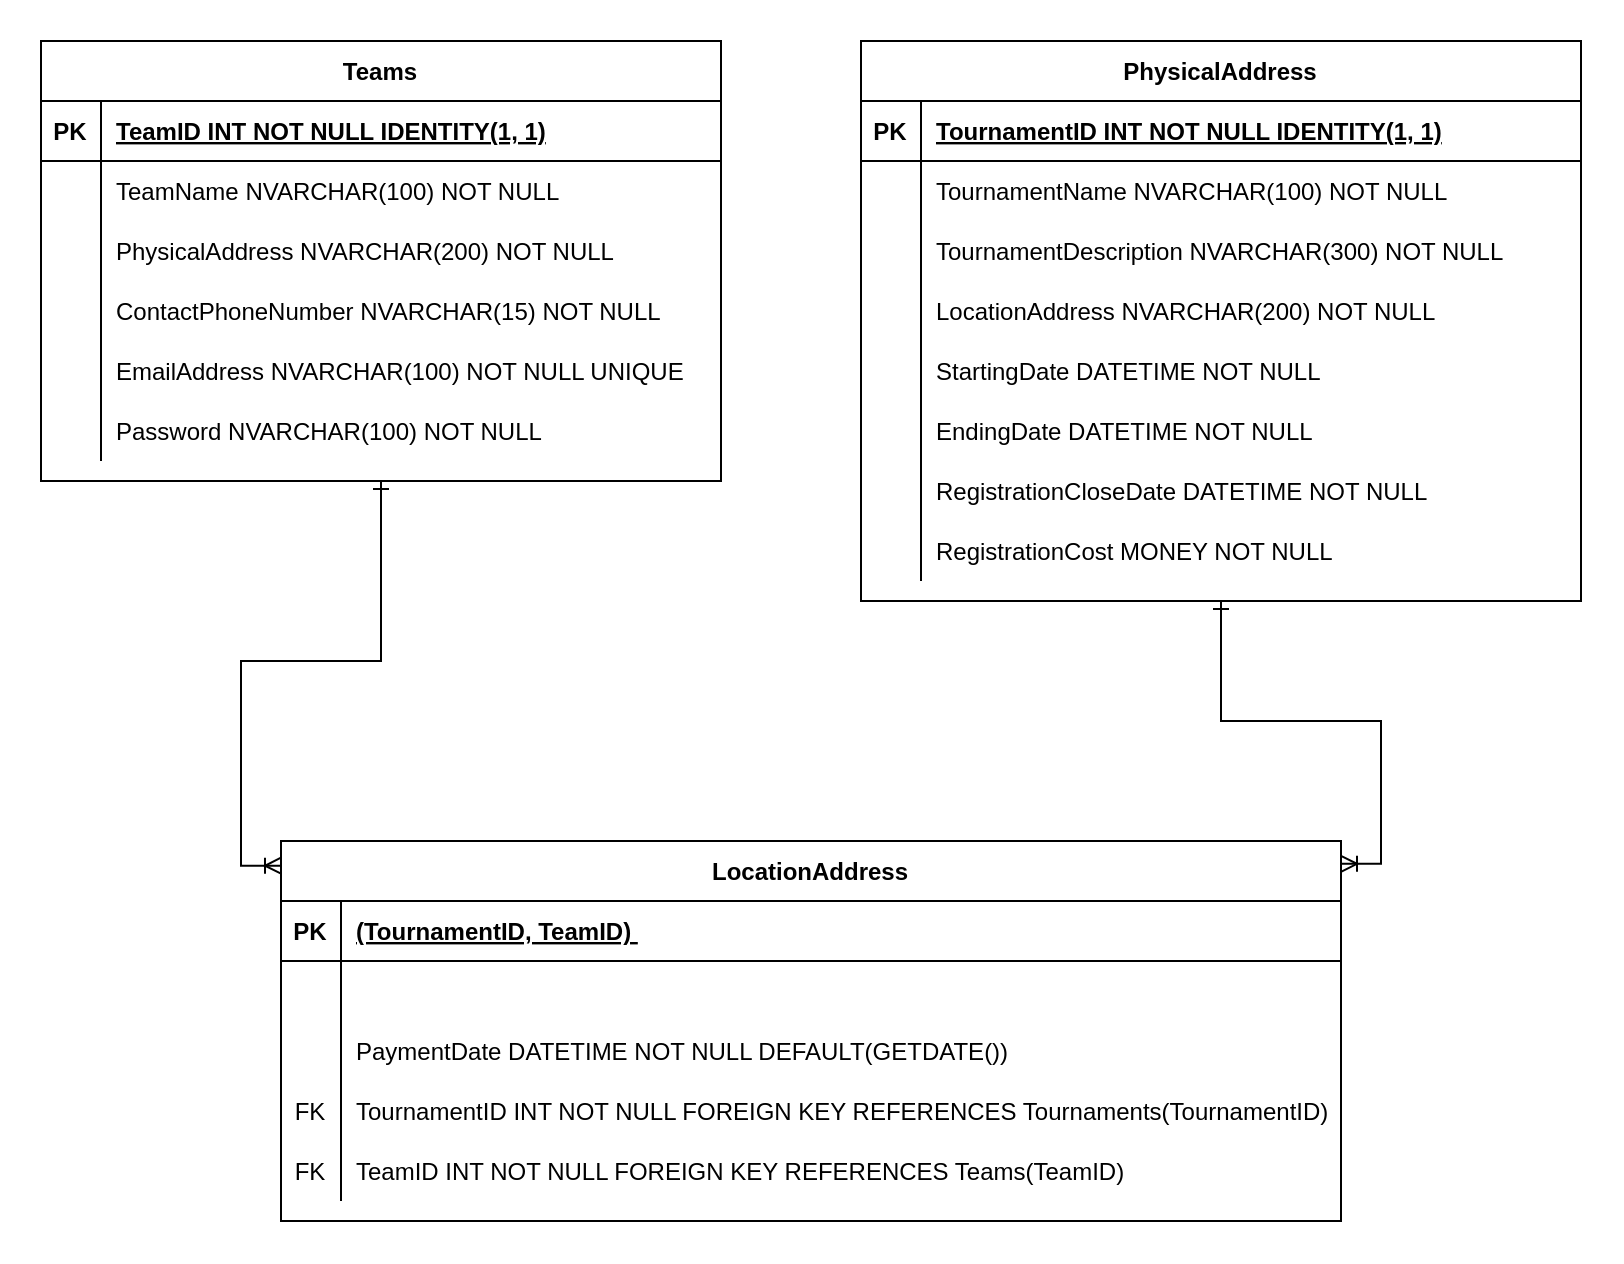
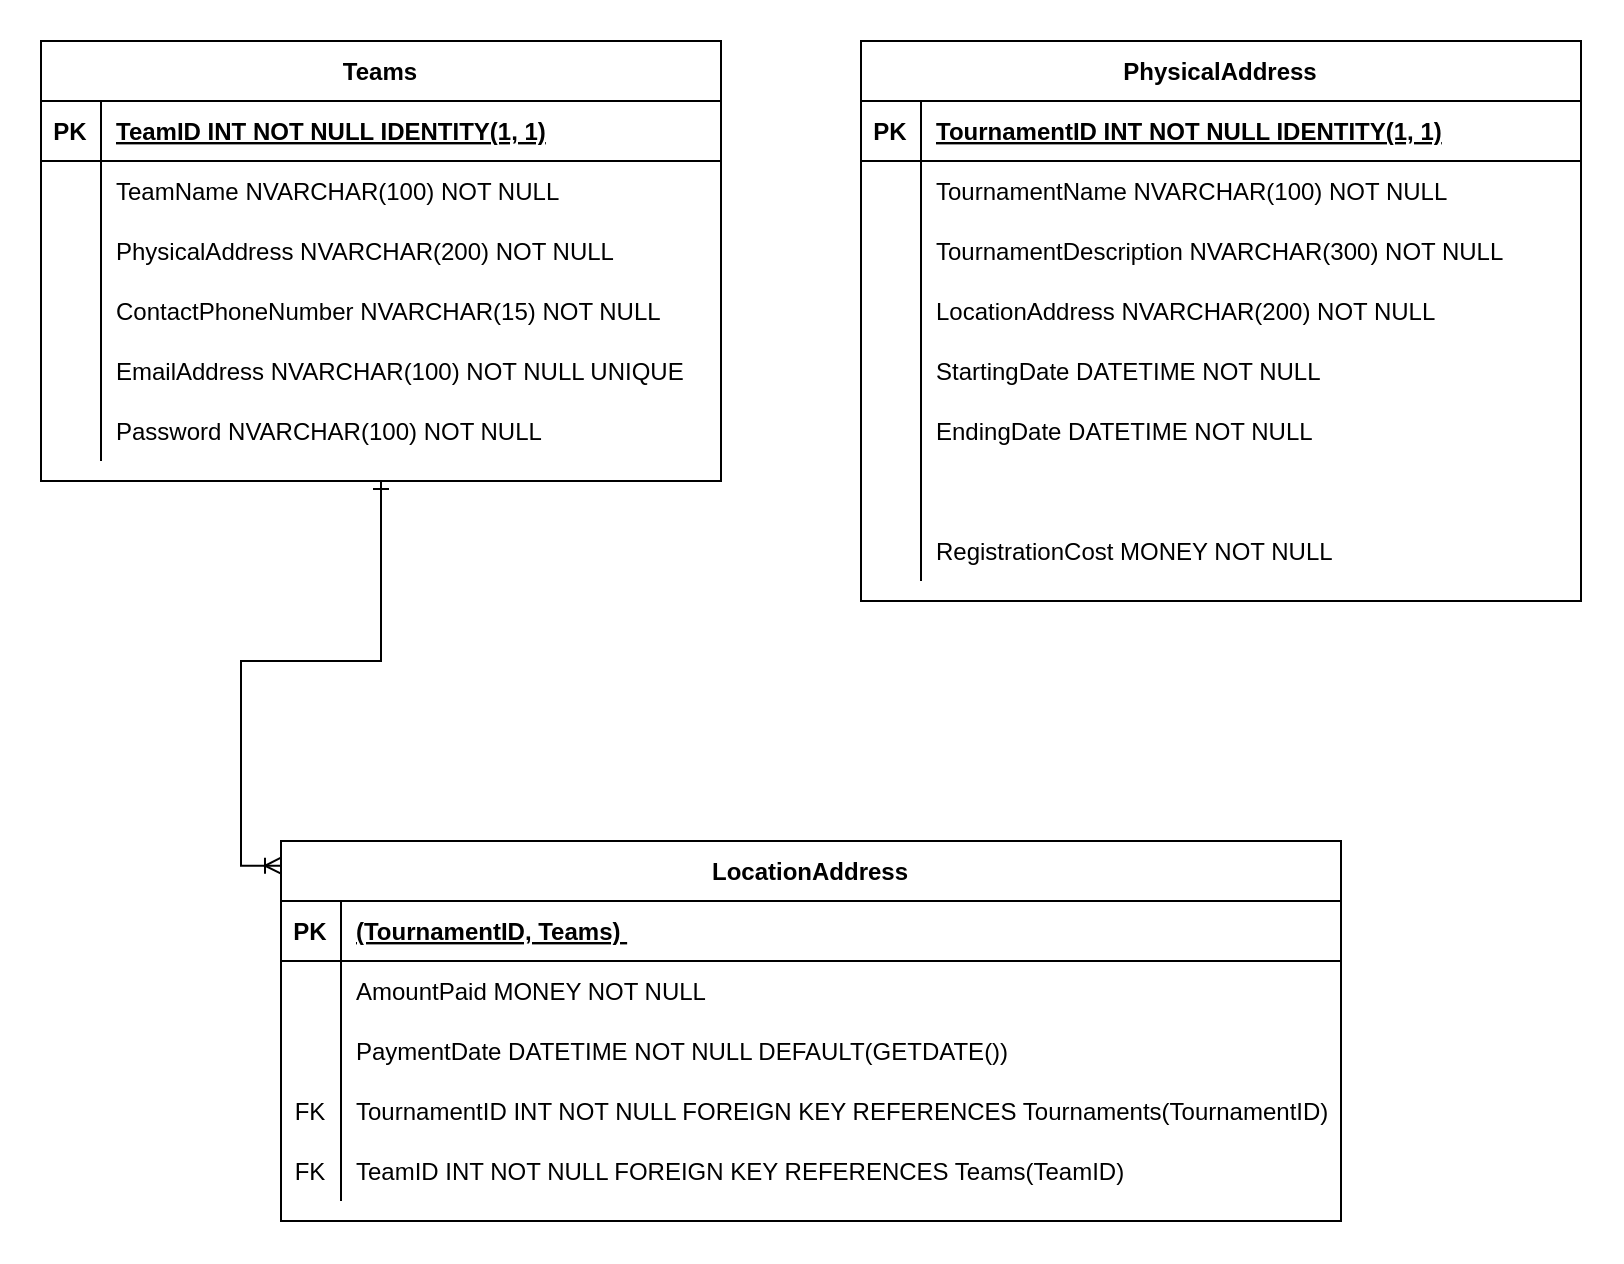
(1251, 491) -> none
(1334, 721) -> none
(498, 932) -> (491, 932)
none -> (841, 991)
